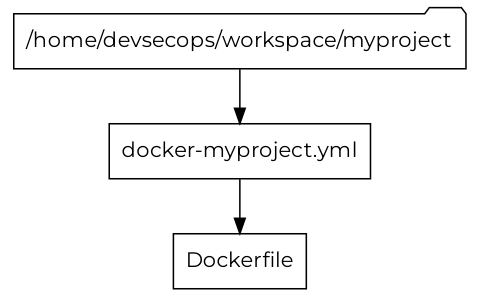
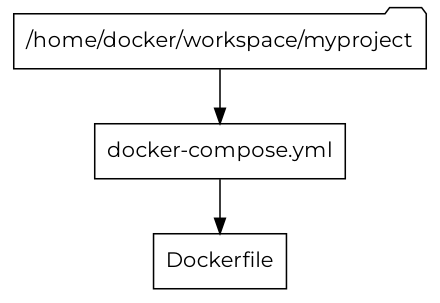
(240, 41) -> (220, 41)
(240, 151) -> (220, 151)
